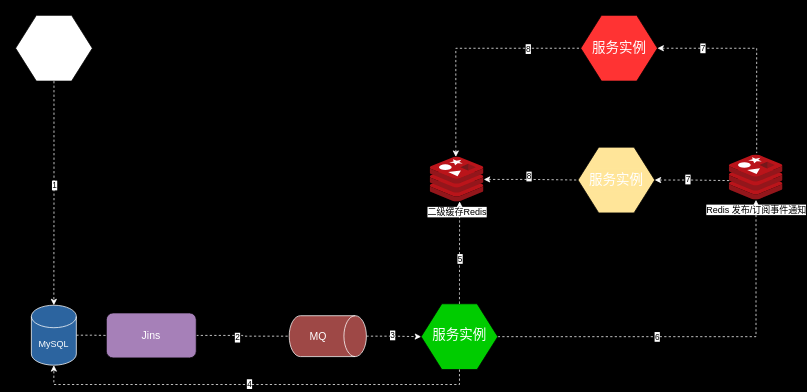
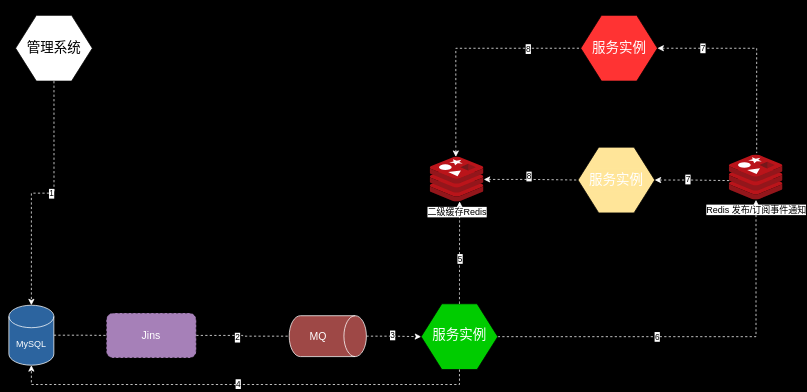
none -> (54, 48)
(54, 335) -> (31, 335)
(151, 336) -> (151, 336)
